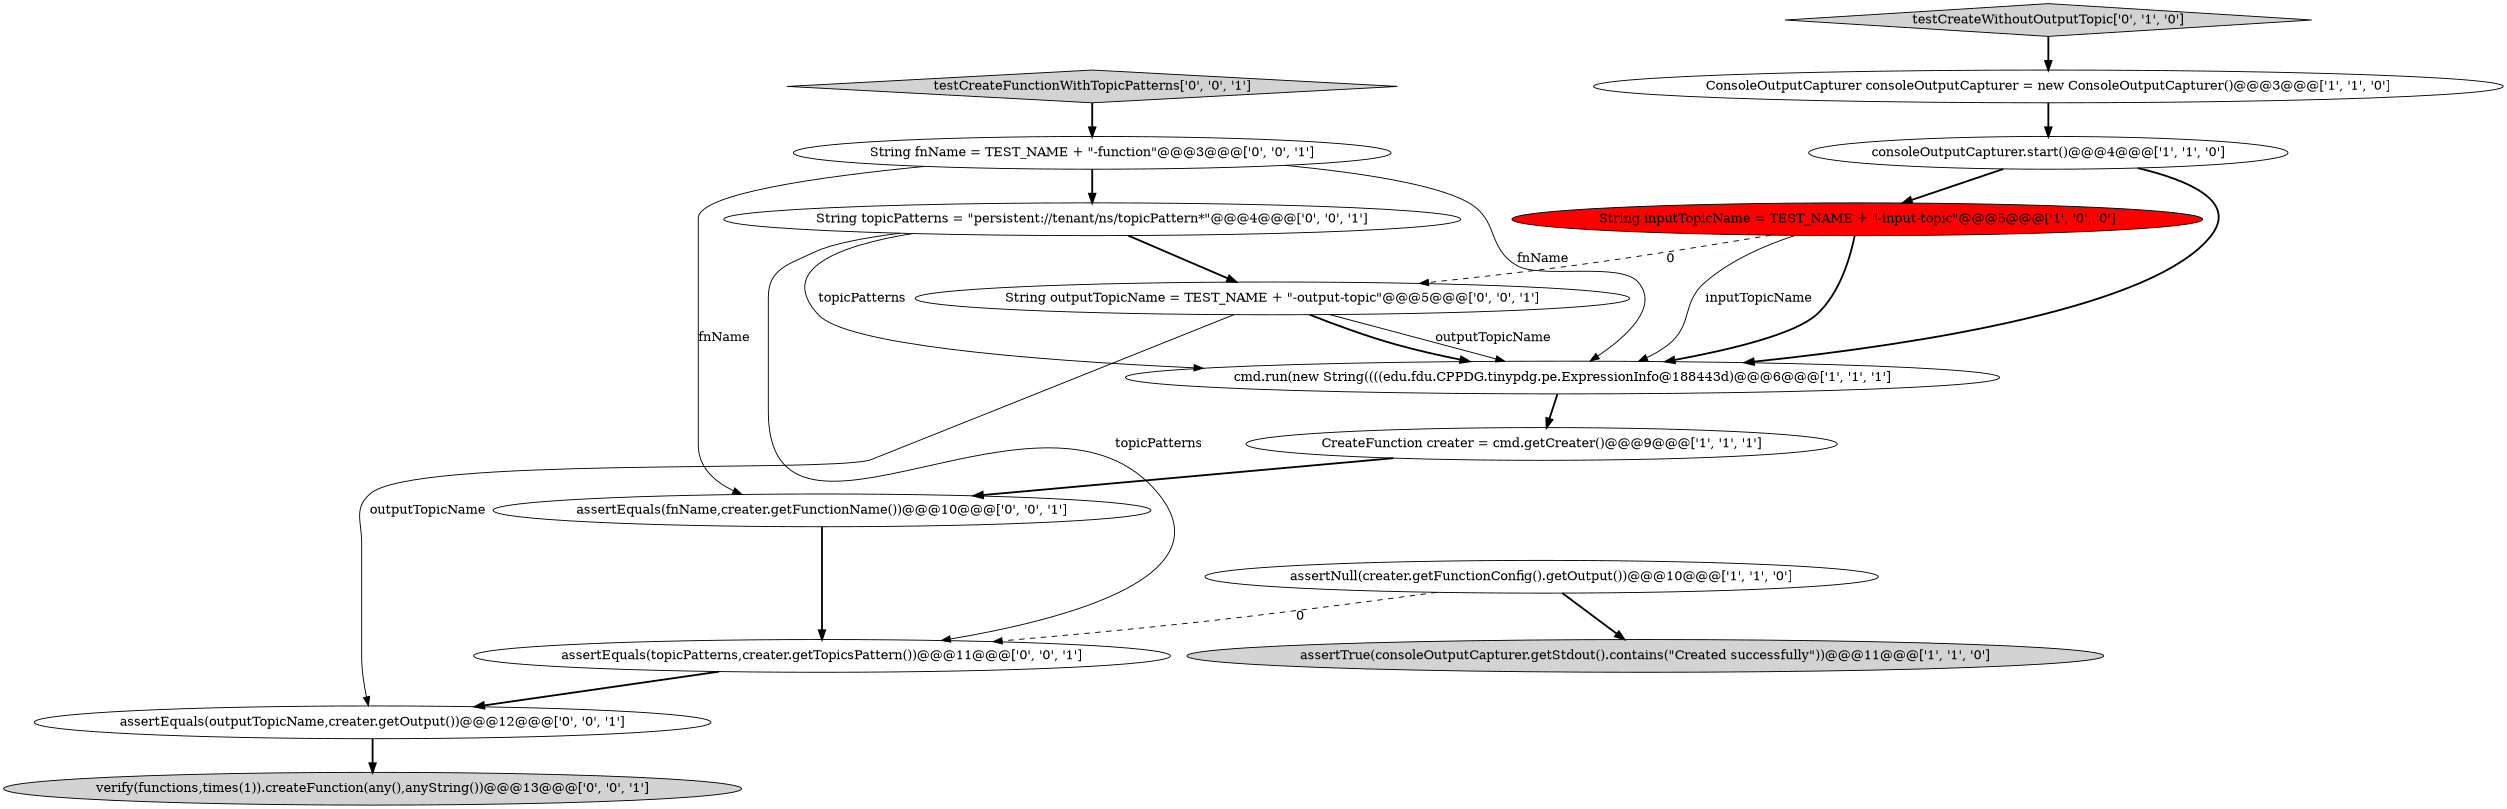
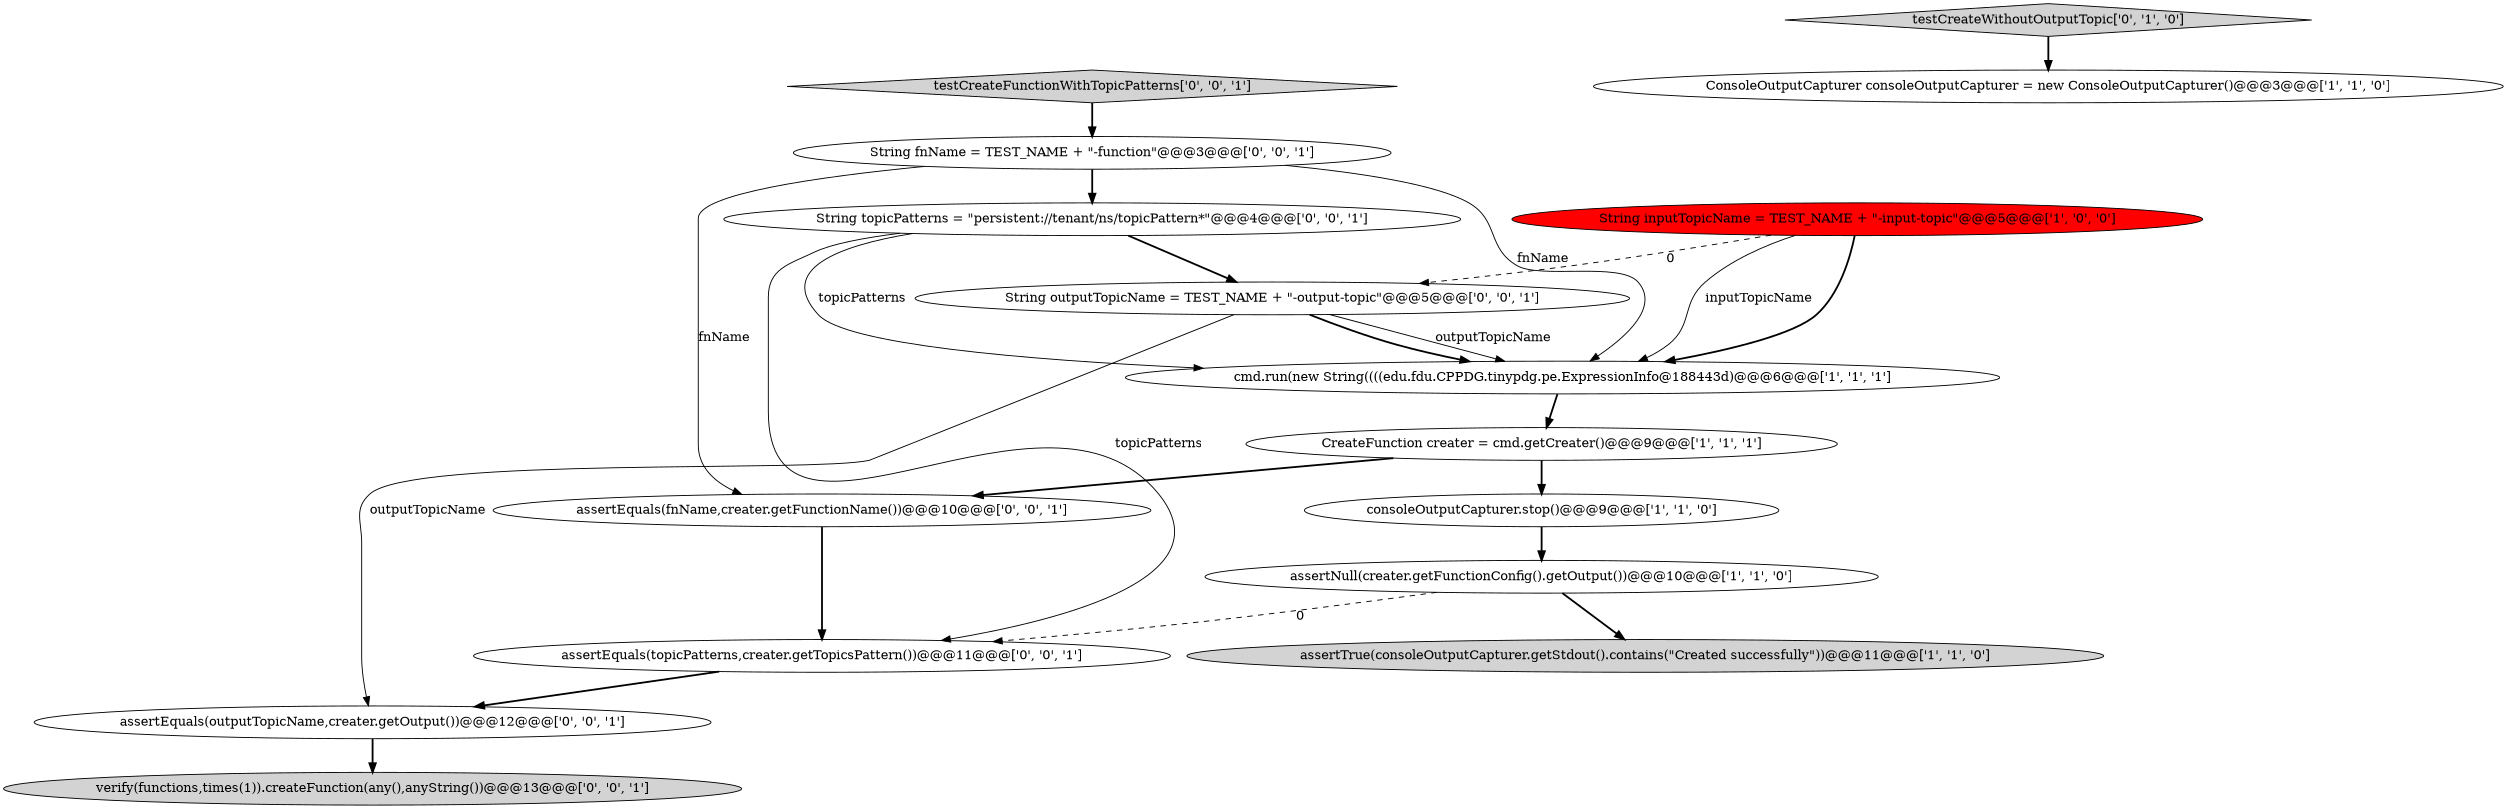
(2048, 153) -> none
none -> (1542, 510)
